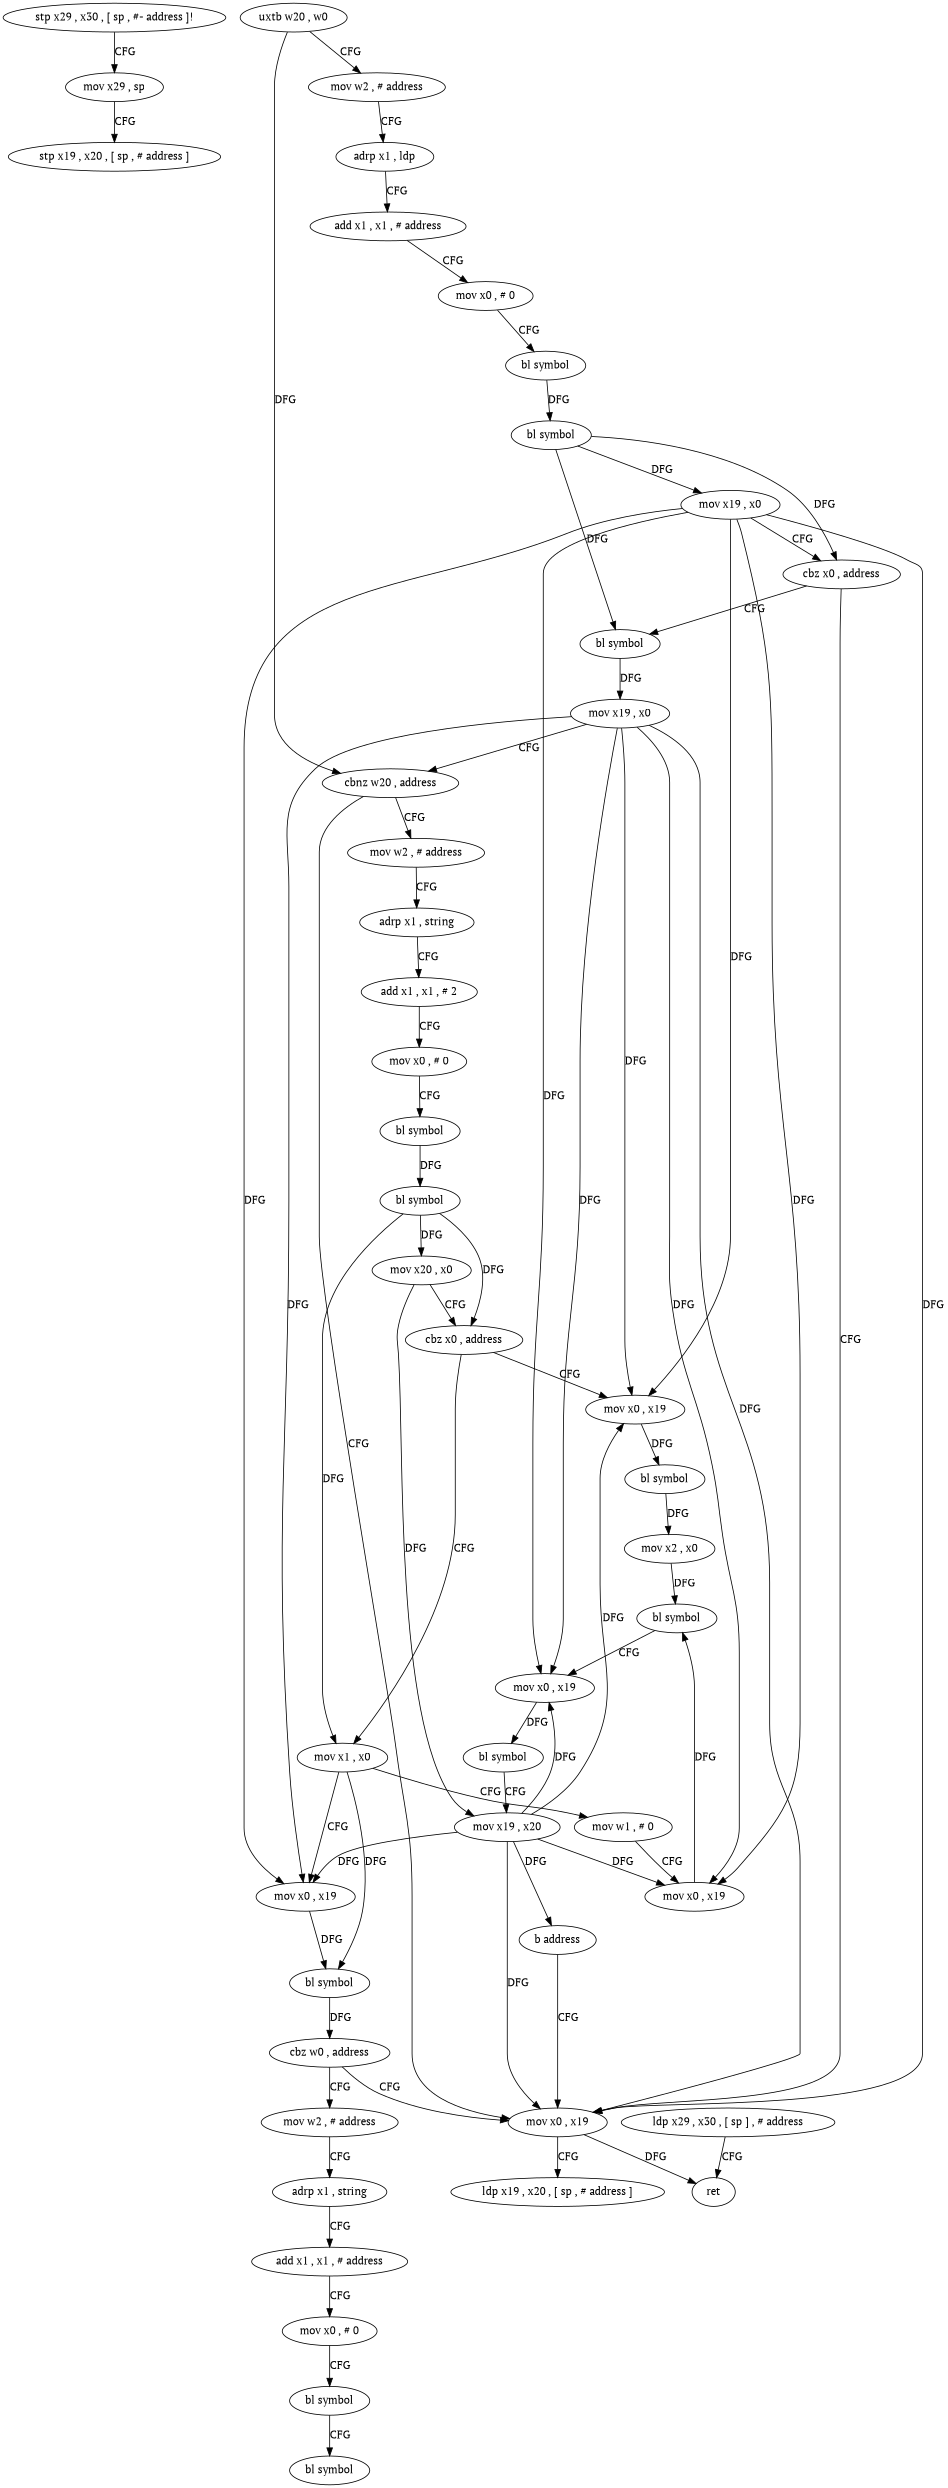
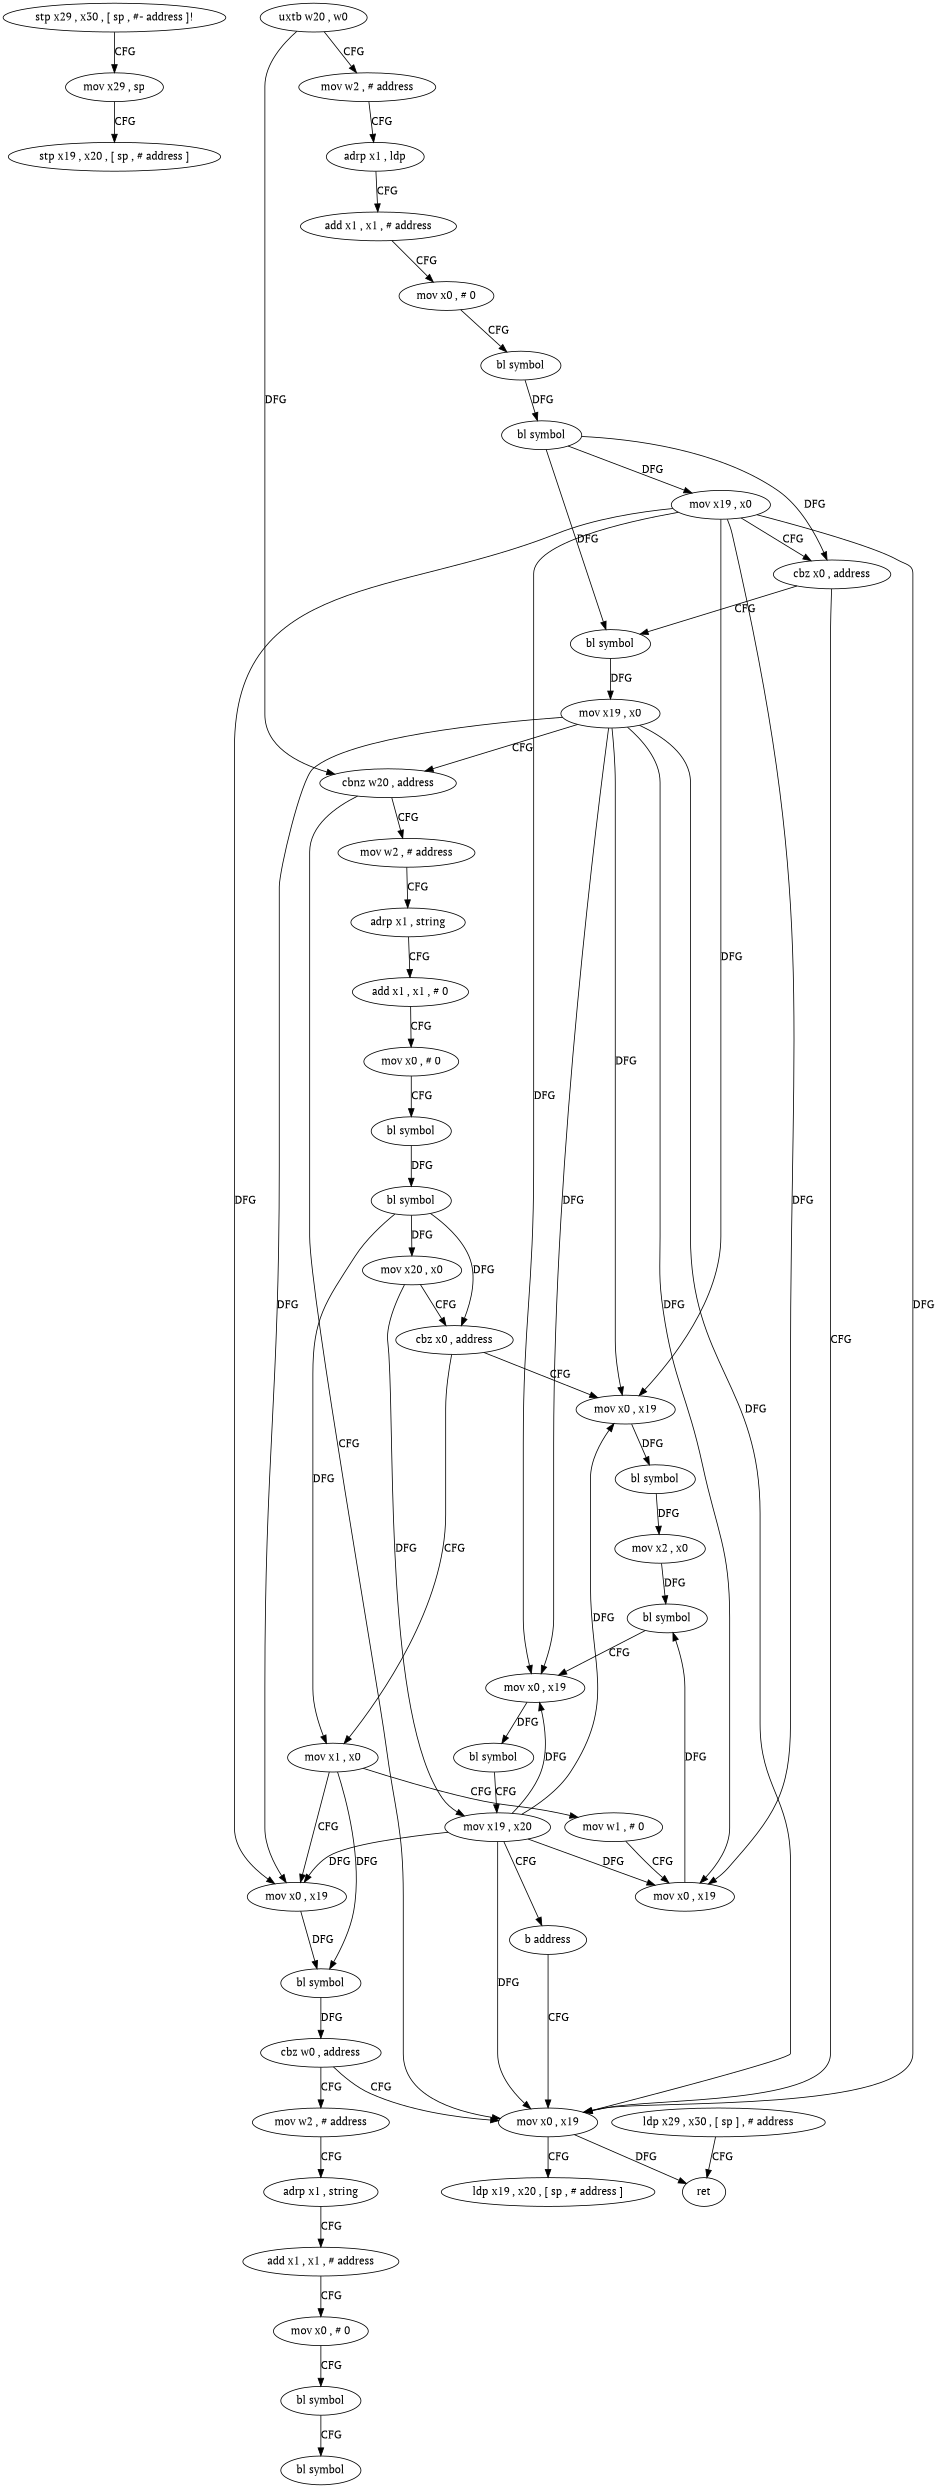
(419, 992) -> (410, 992)
(536, 1862) -> (526, 1862)
